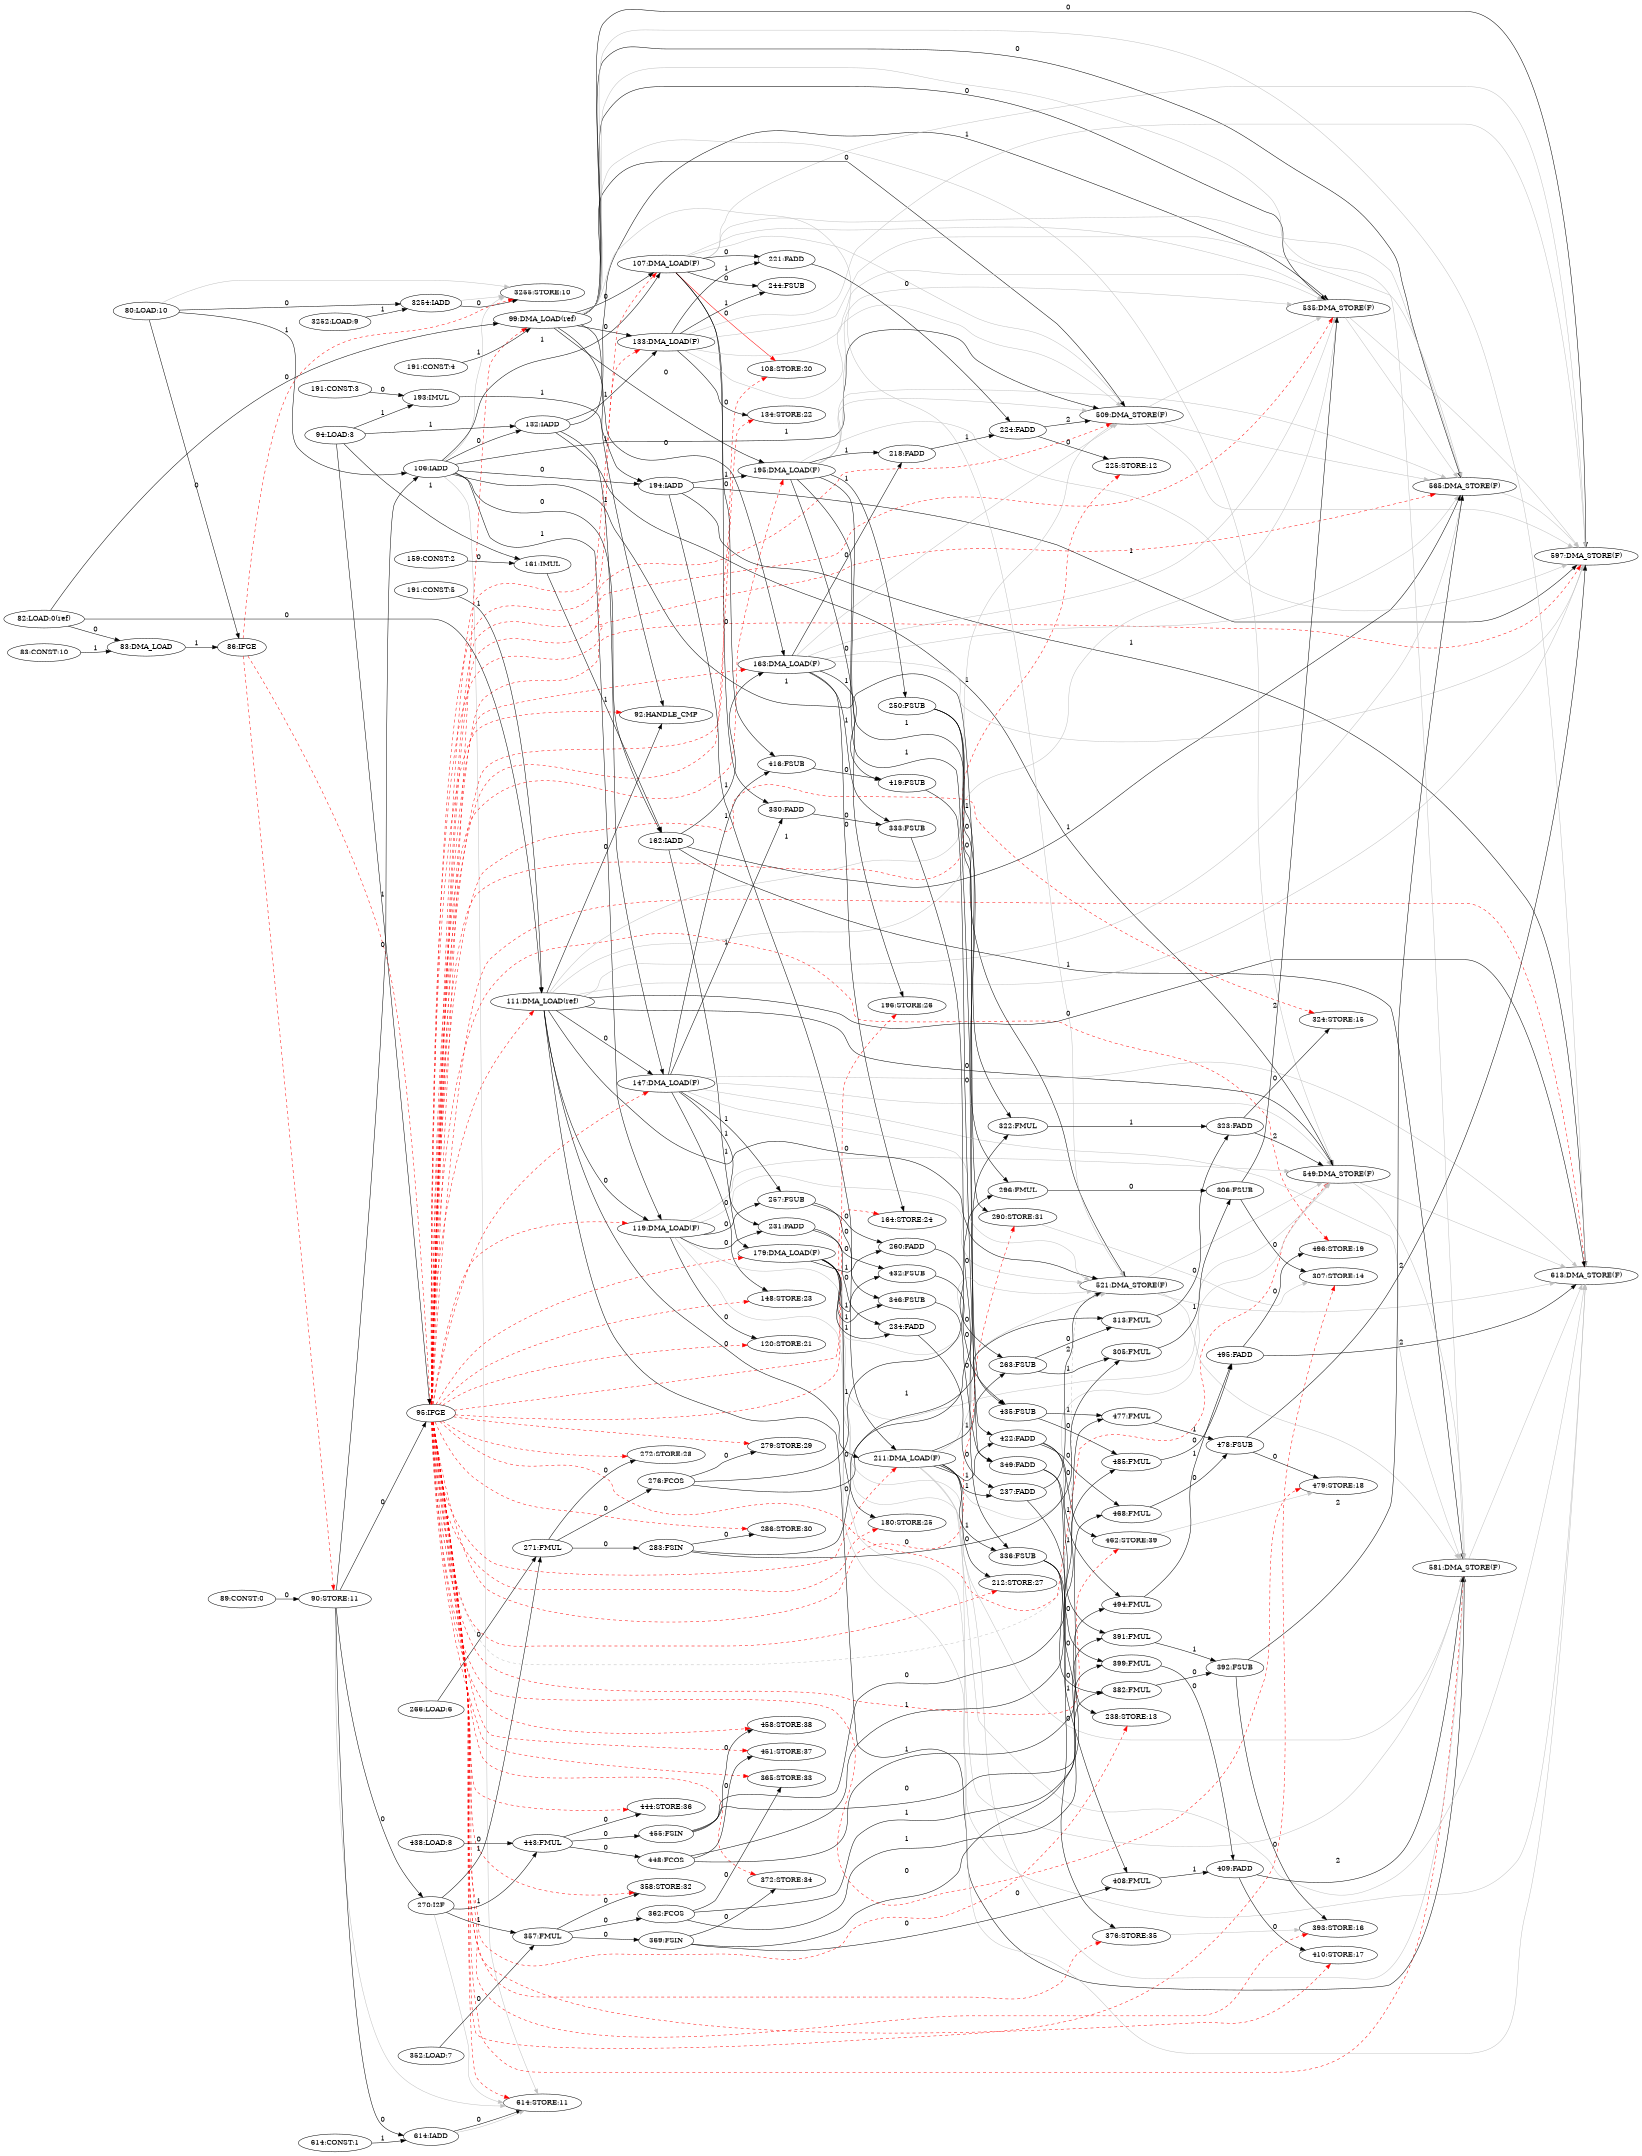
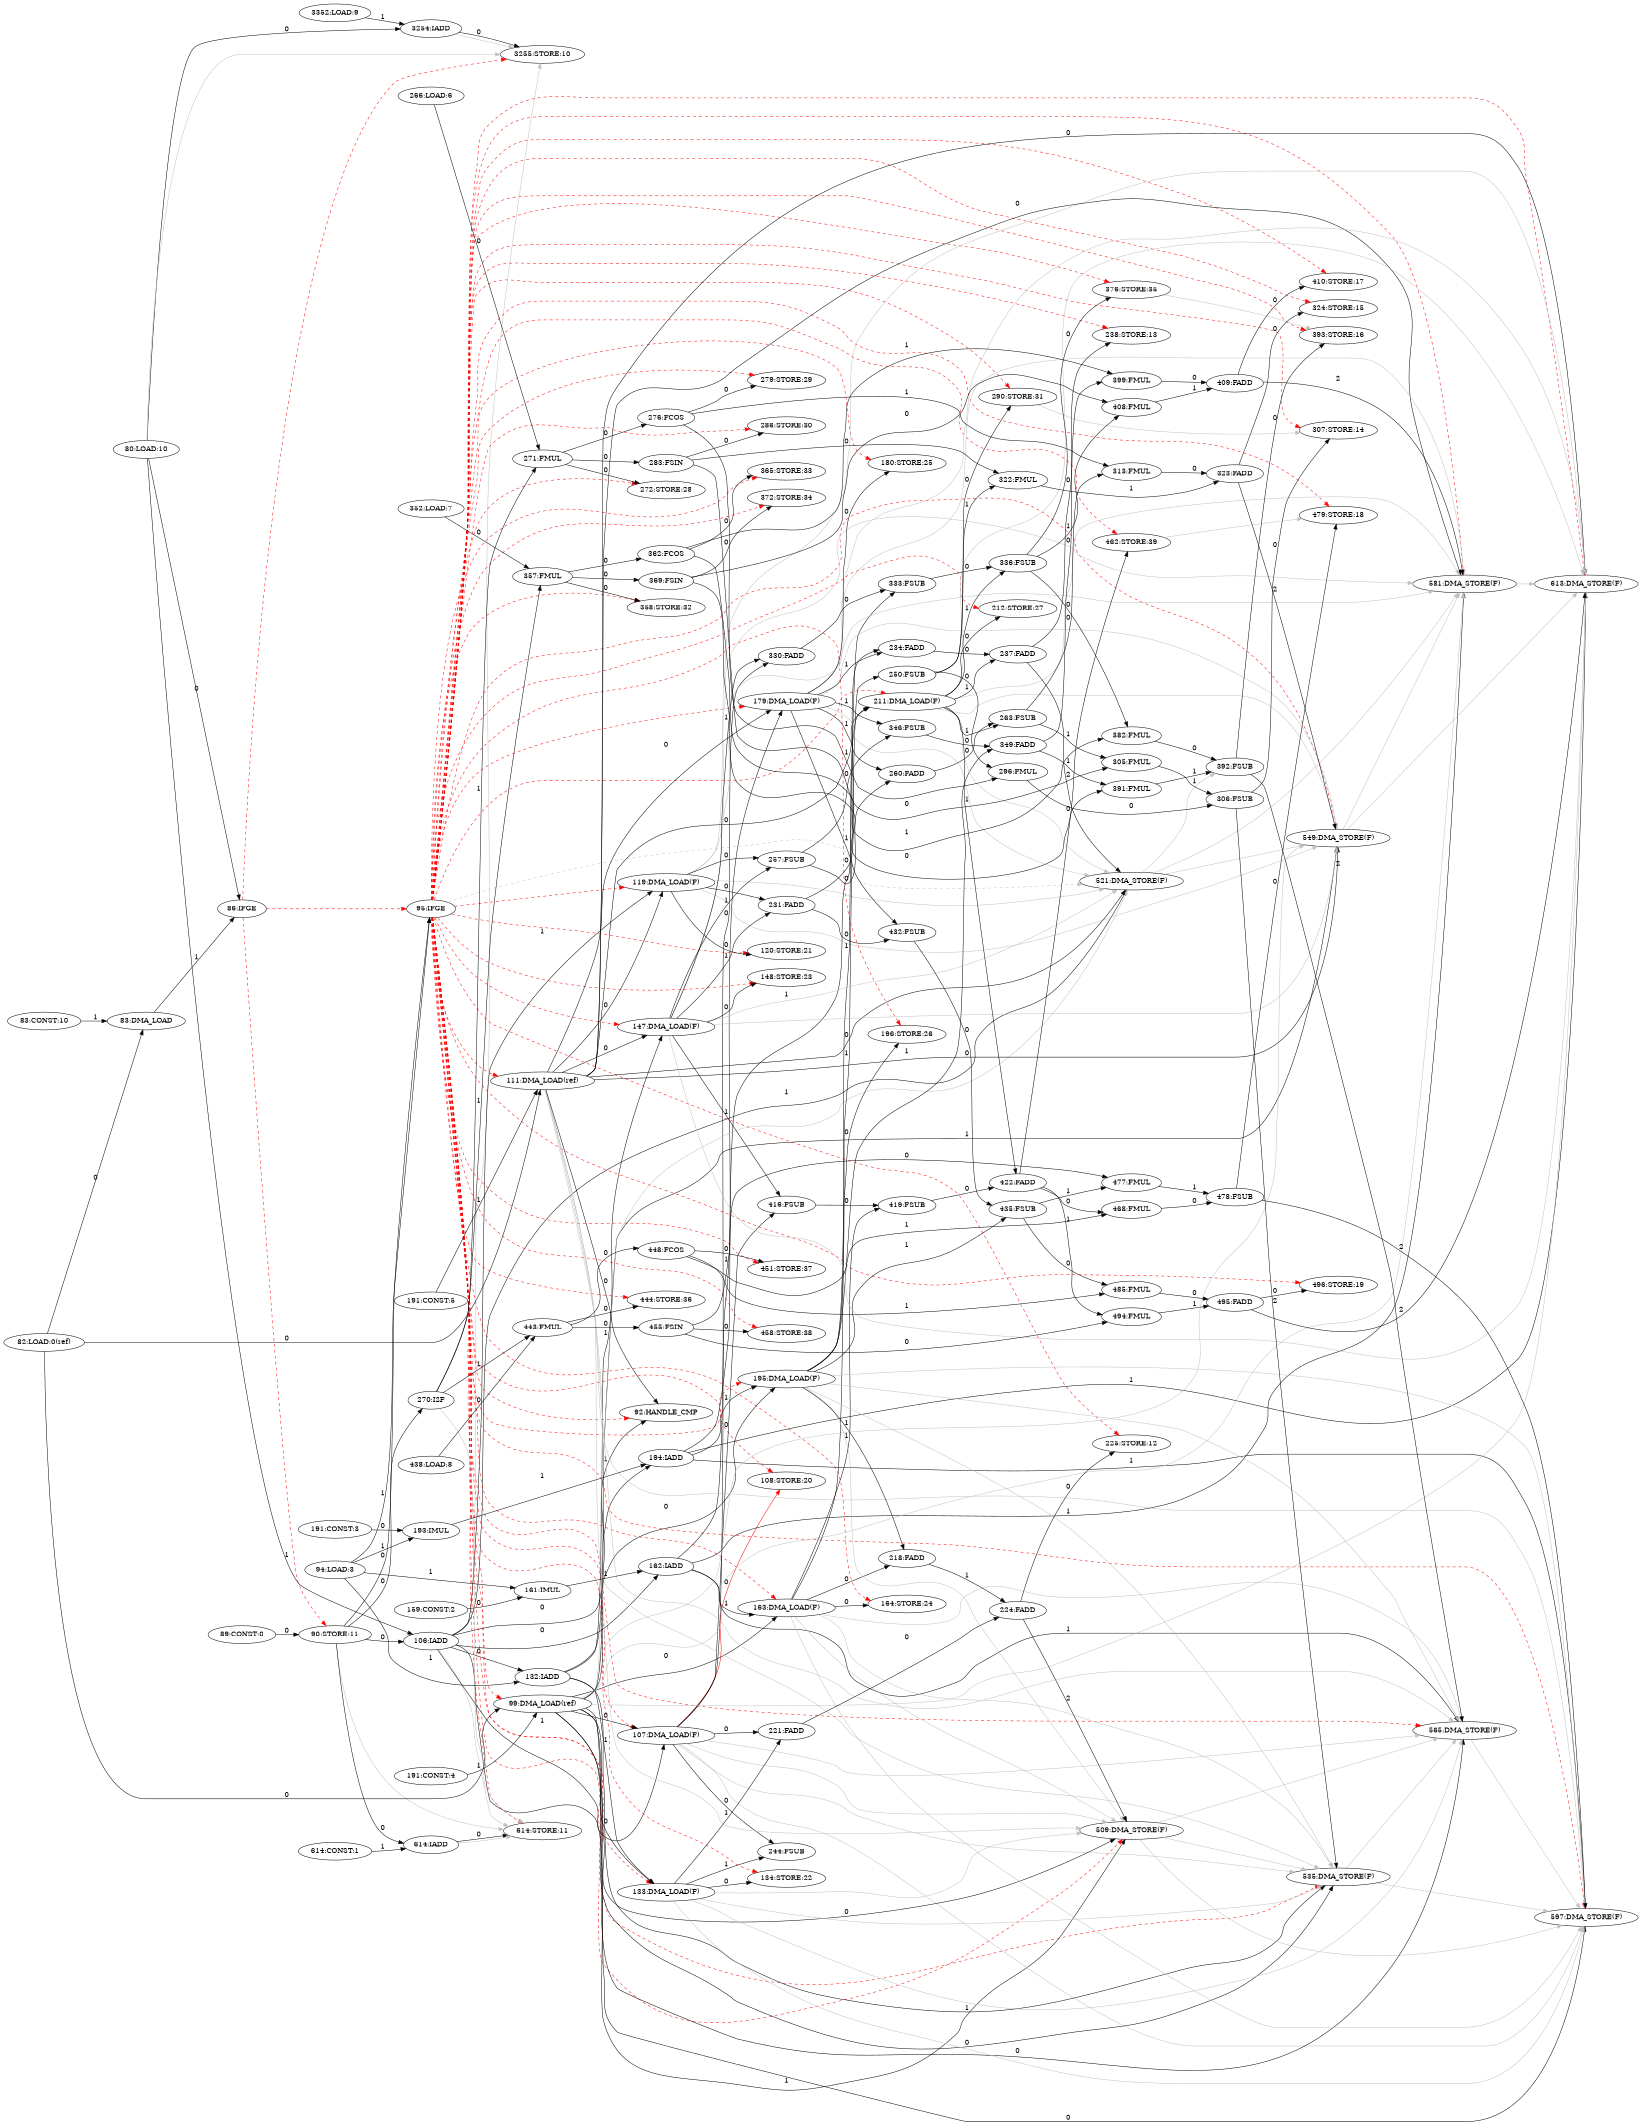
(335, 322) -> (335, 13)
none -> (607, 874)
(1353, 1311) -> (1183, 826)
